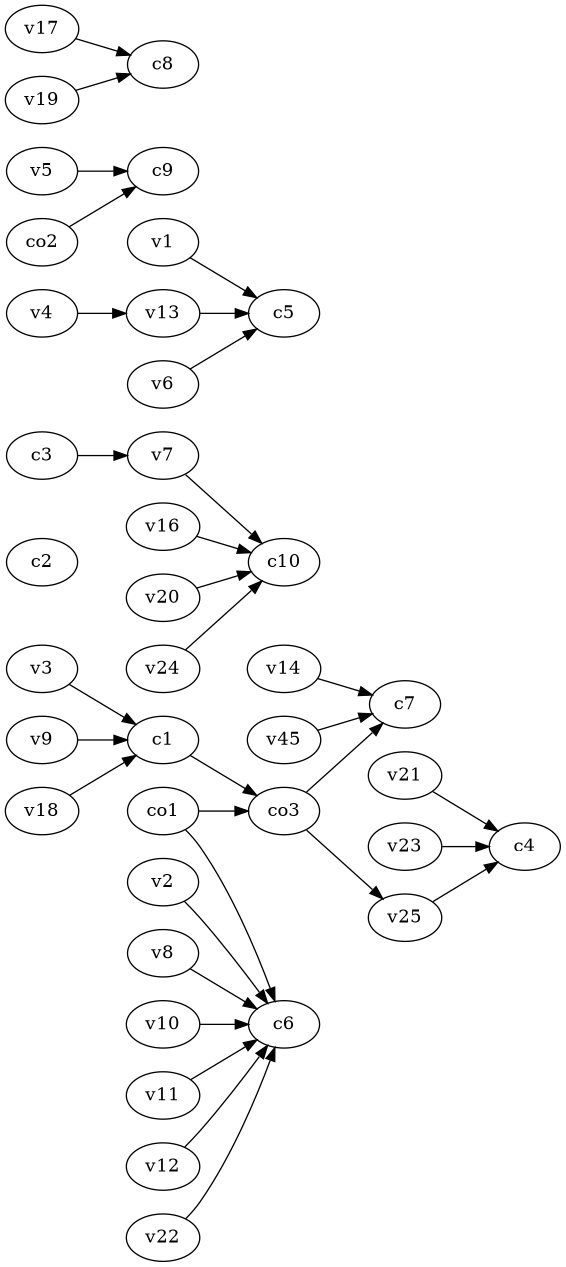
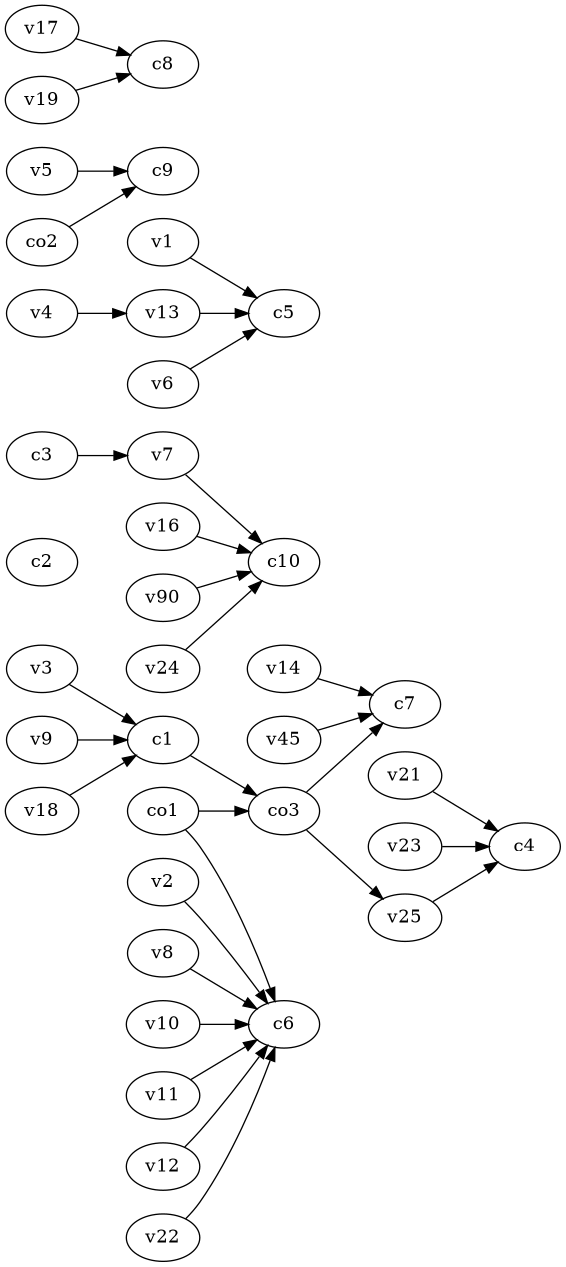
(163, 598) -> (163, 598)
